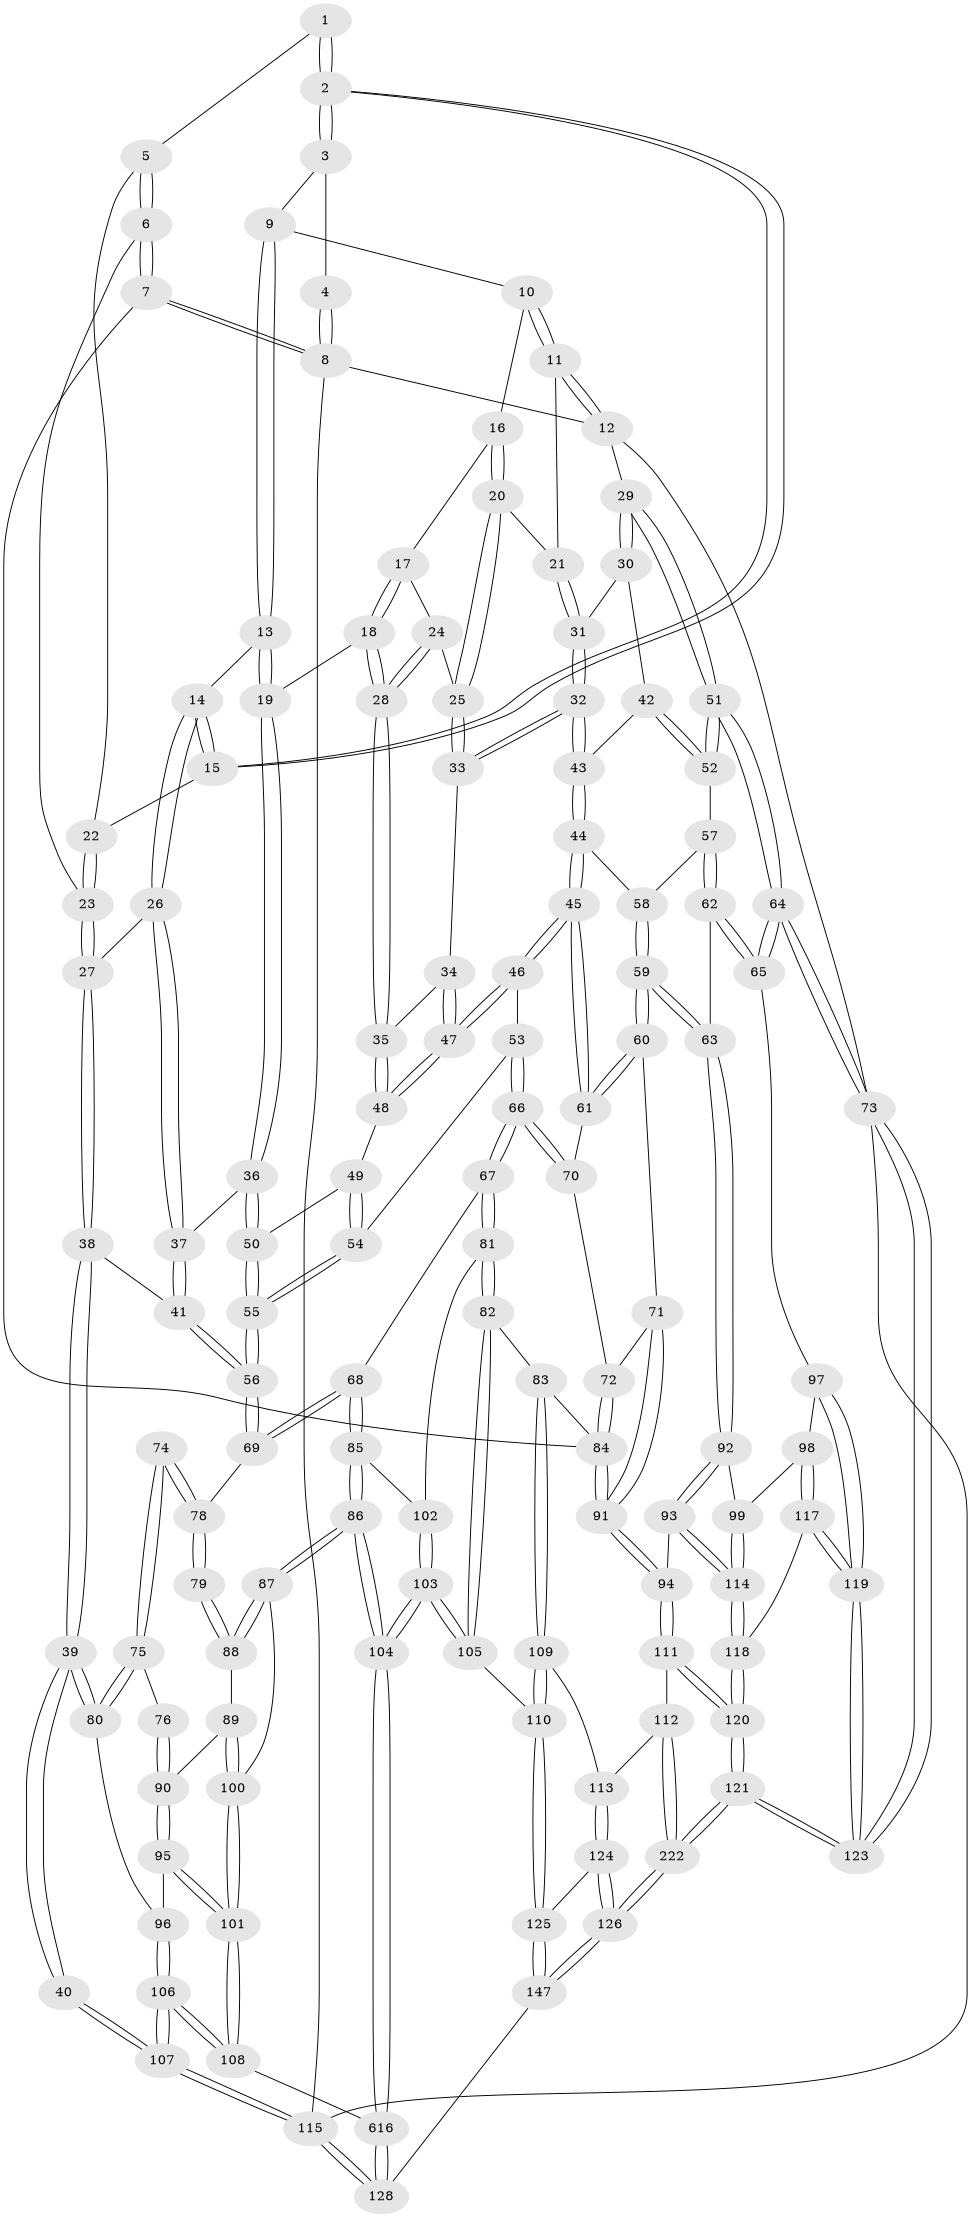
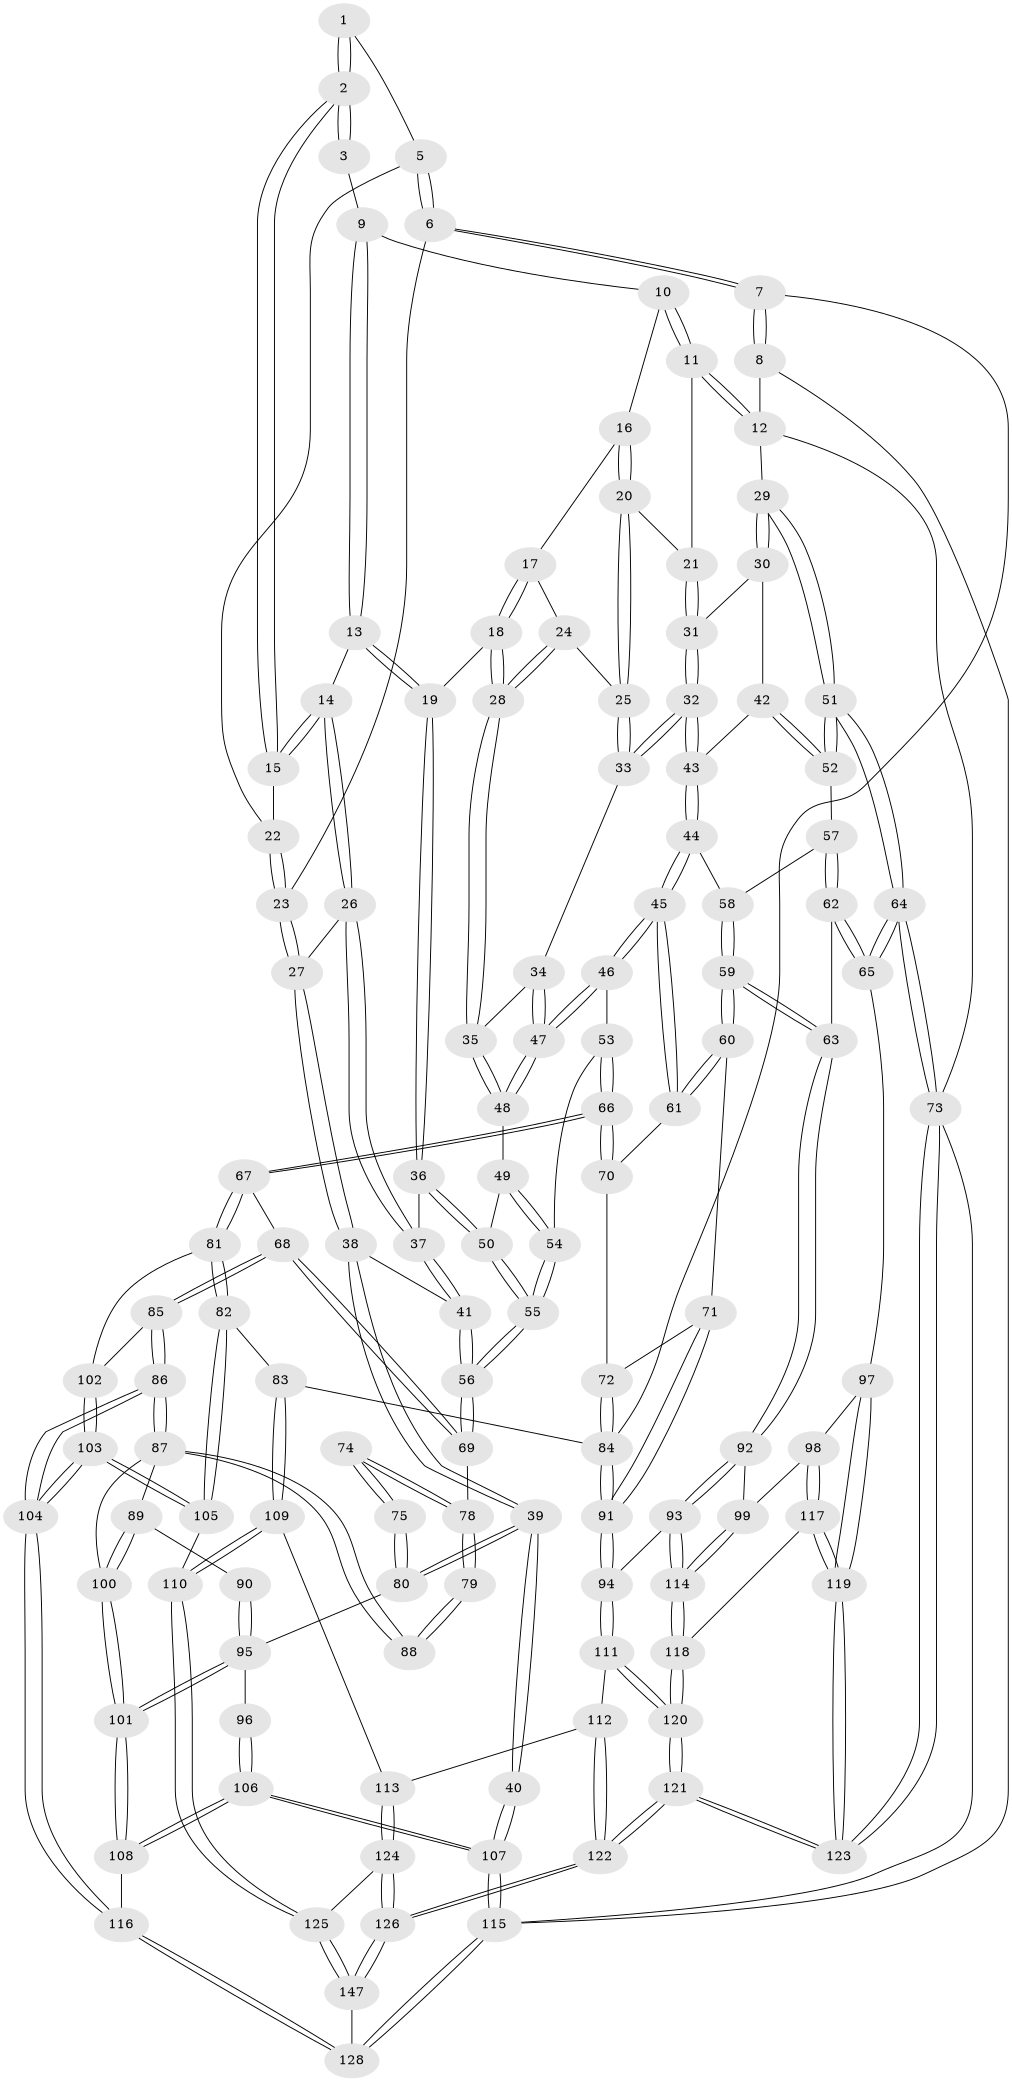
(326, 293) -> none
(231, 1687) -> (152, 1474)
(163, 1721) -> none
(114, 1827) -> (326, 1618)
(672, 1857) -> (600, 1857)
(382, 2129) -> (121, 1925)
